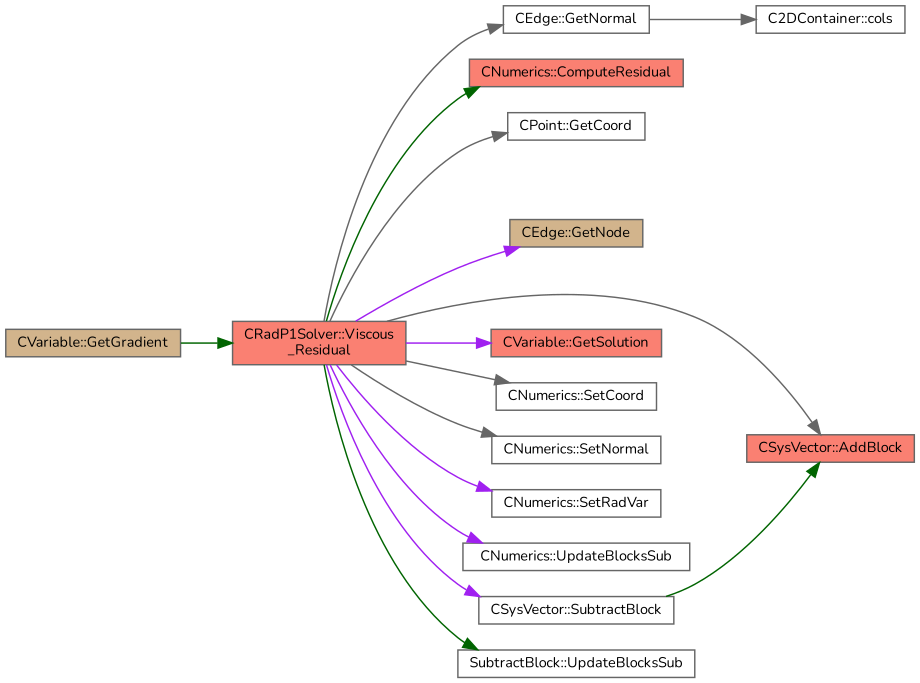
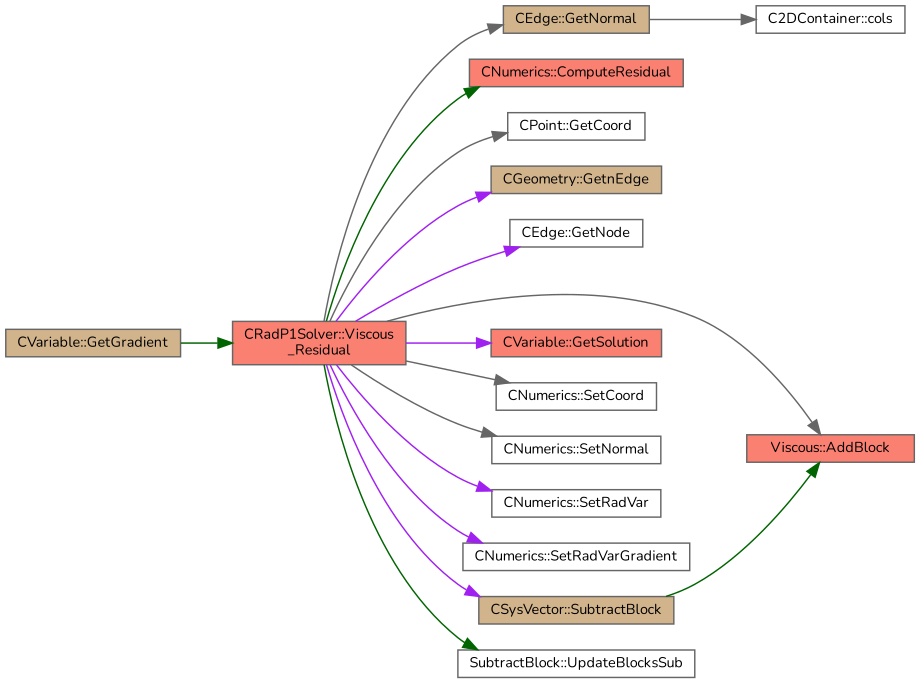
(576, 20) -> (576, 20)
none -> (576, 180)
(576, 233) -> (576, 233)
(831, 448) -> (831, 448)
(576, 557) -> (576, 557)
(576, 610) -> (576, 610)
